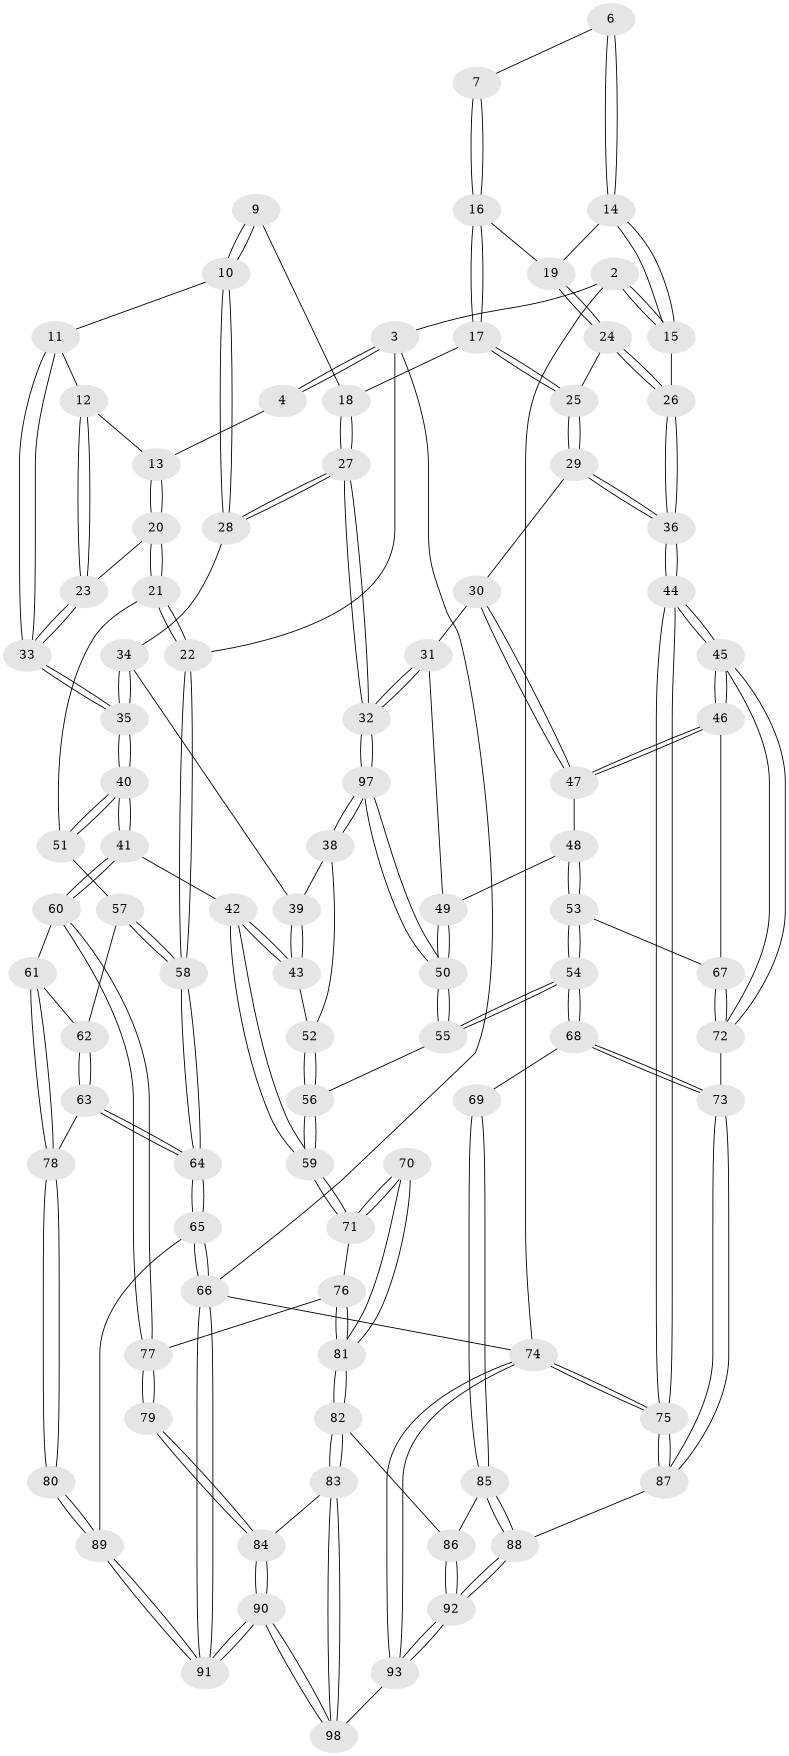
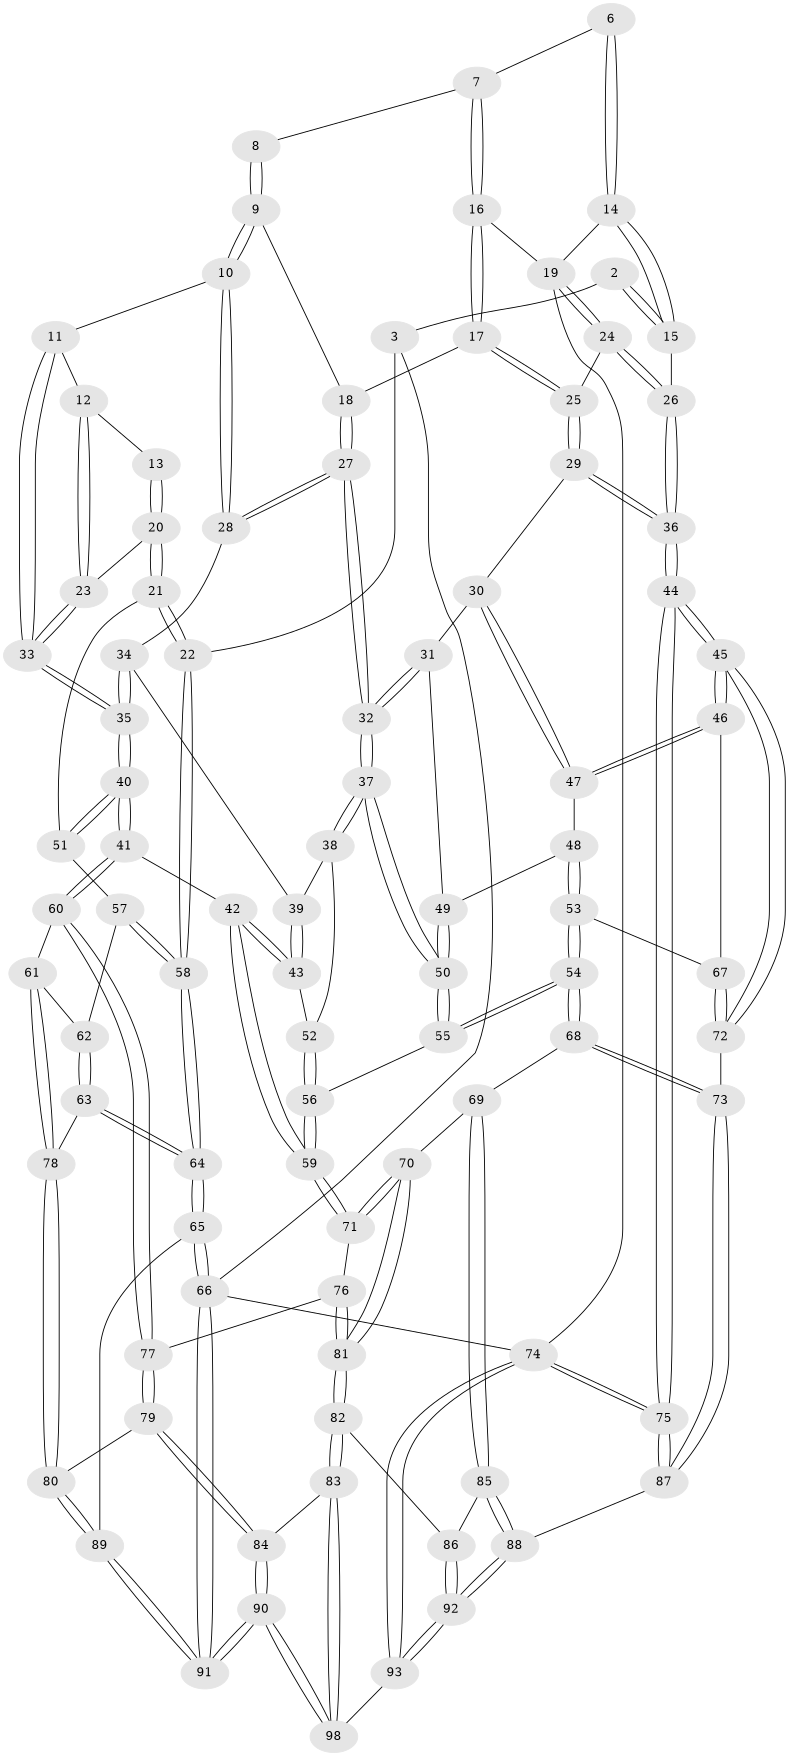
none -> (256, 147)
(283, 401) -> none
(367, 783) -> (367, 783)
(526, 803) -> (623, 820)
none -> (442, 1132)
none -> (106, 1446)
